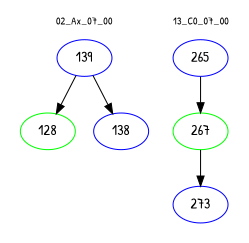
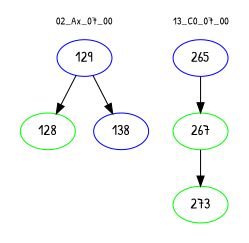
(84, 58) -> (84, 58)
(201, 205) -> (201, 205)
